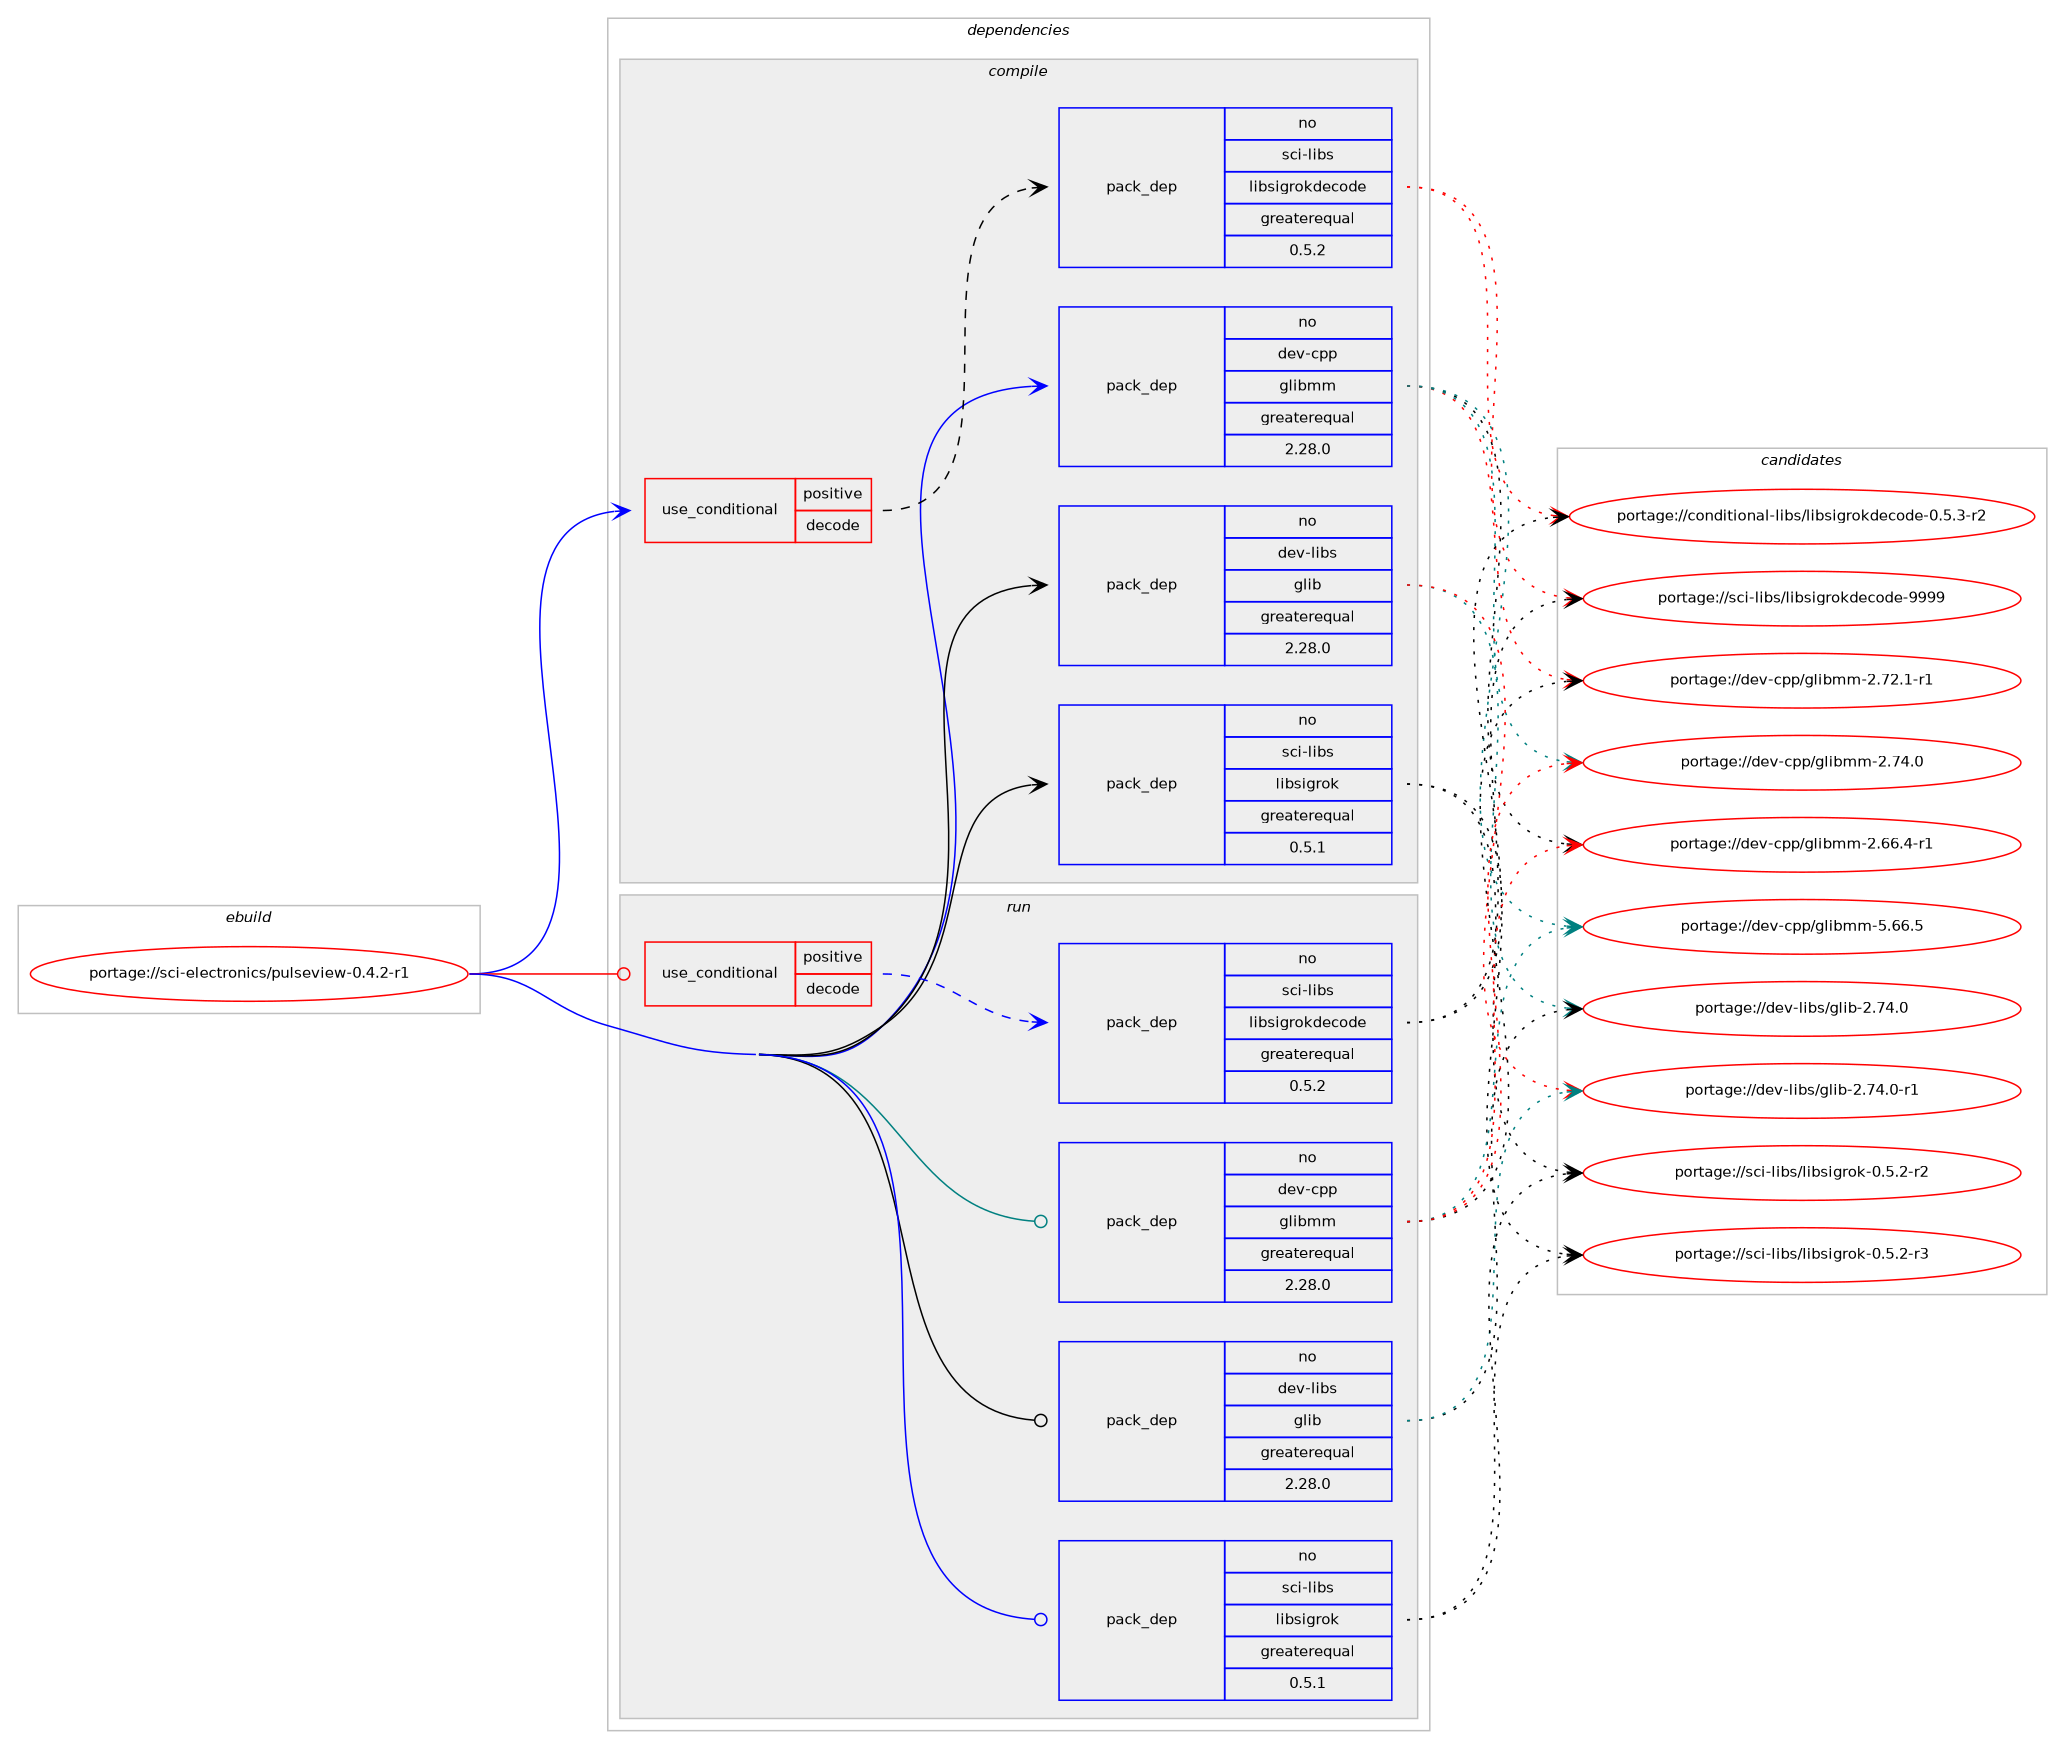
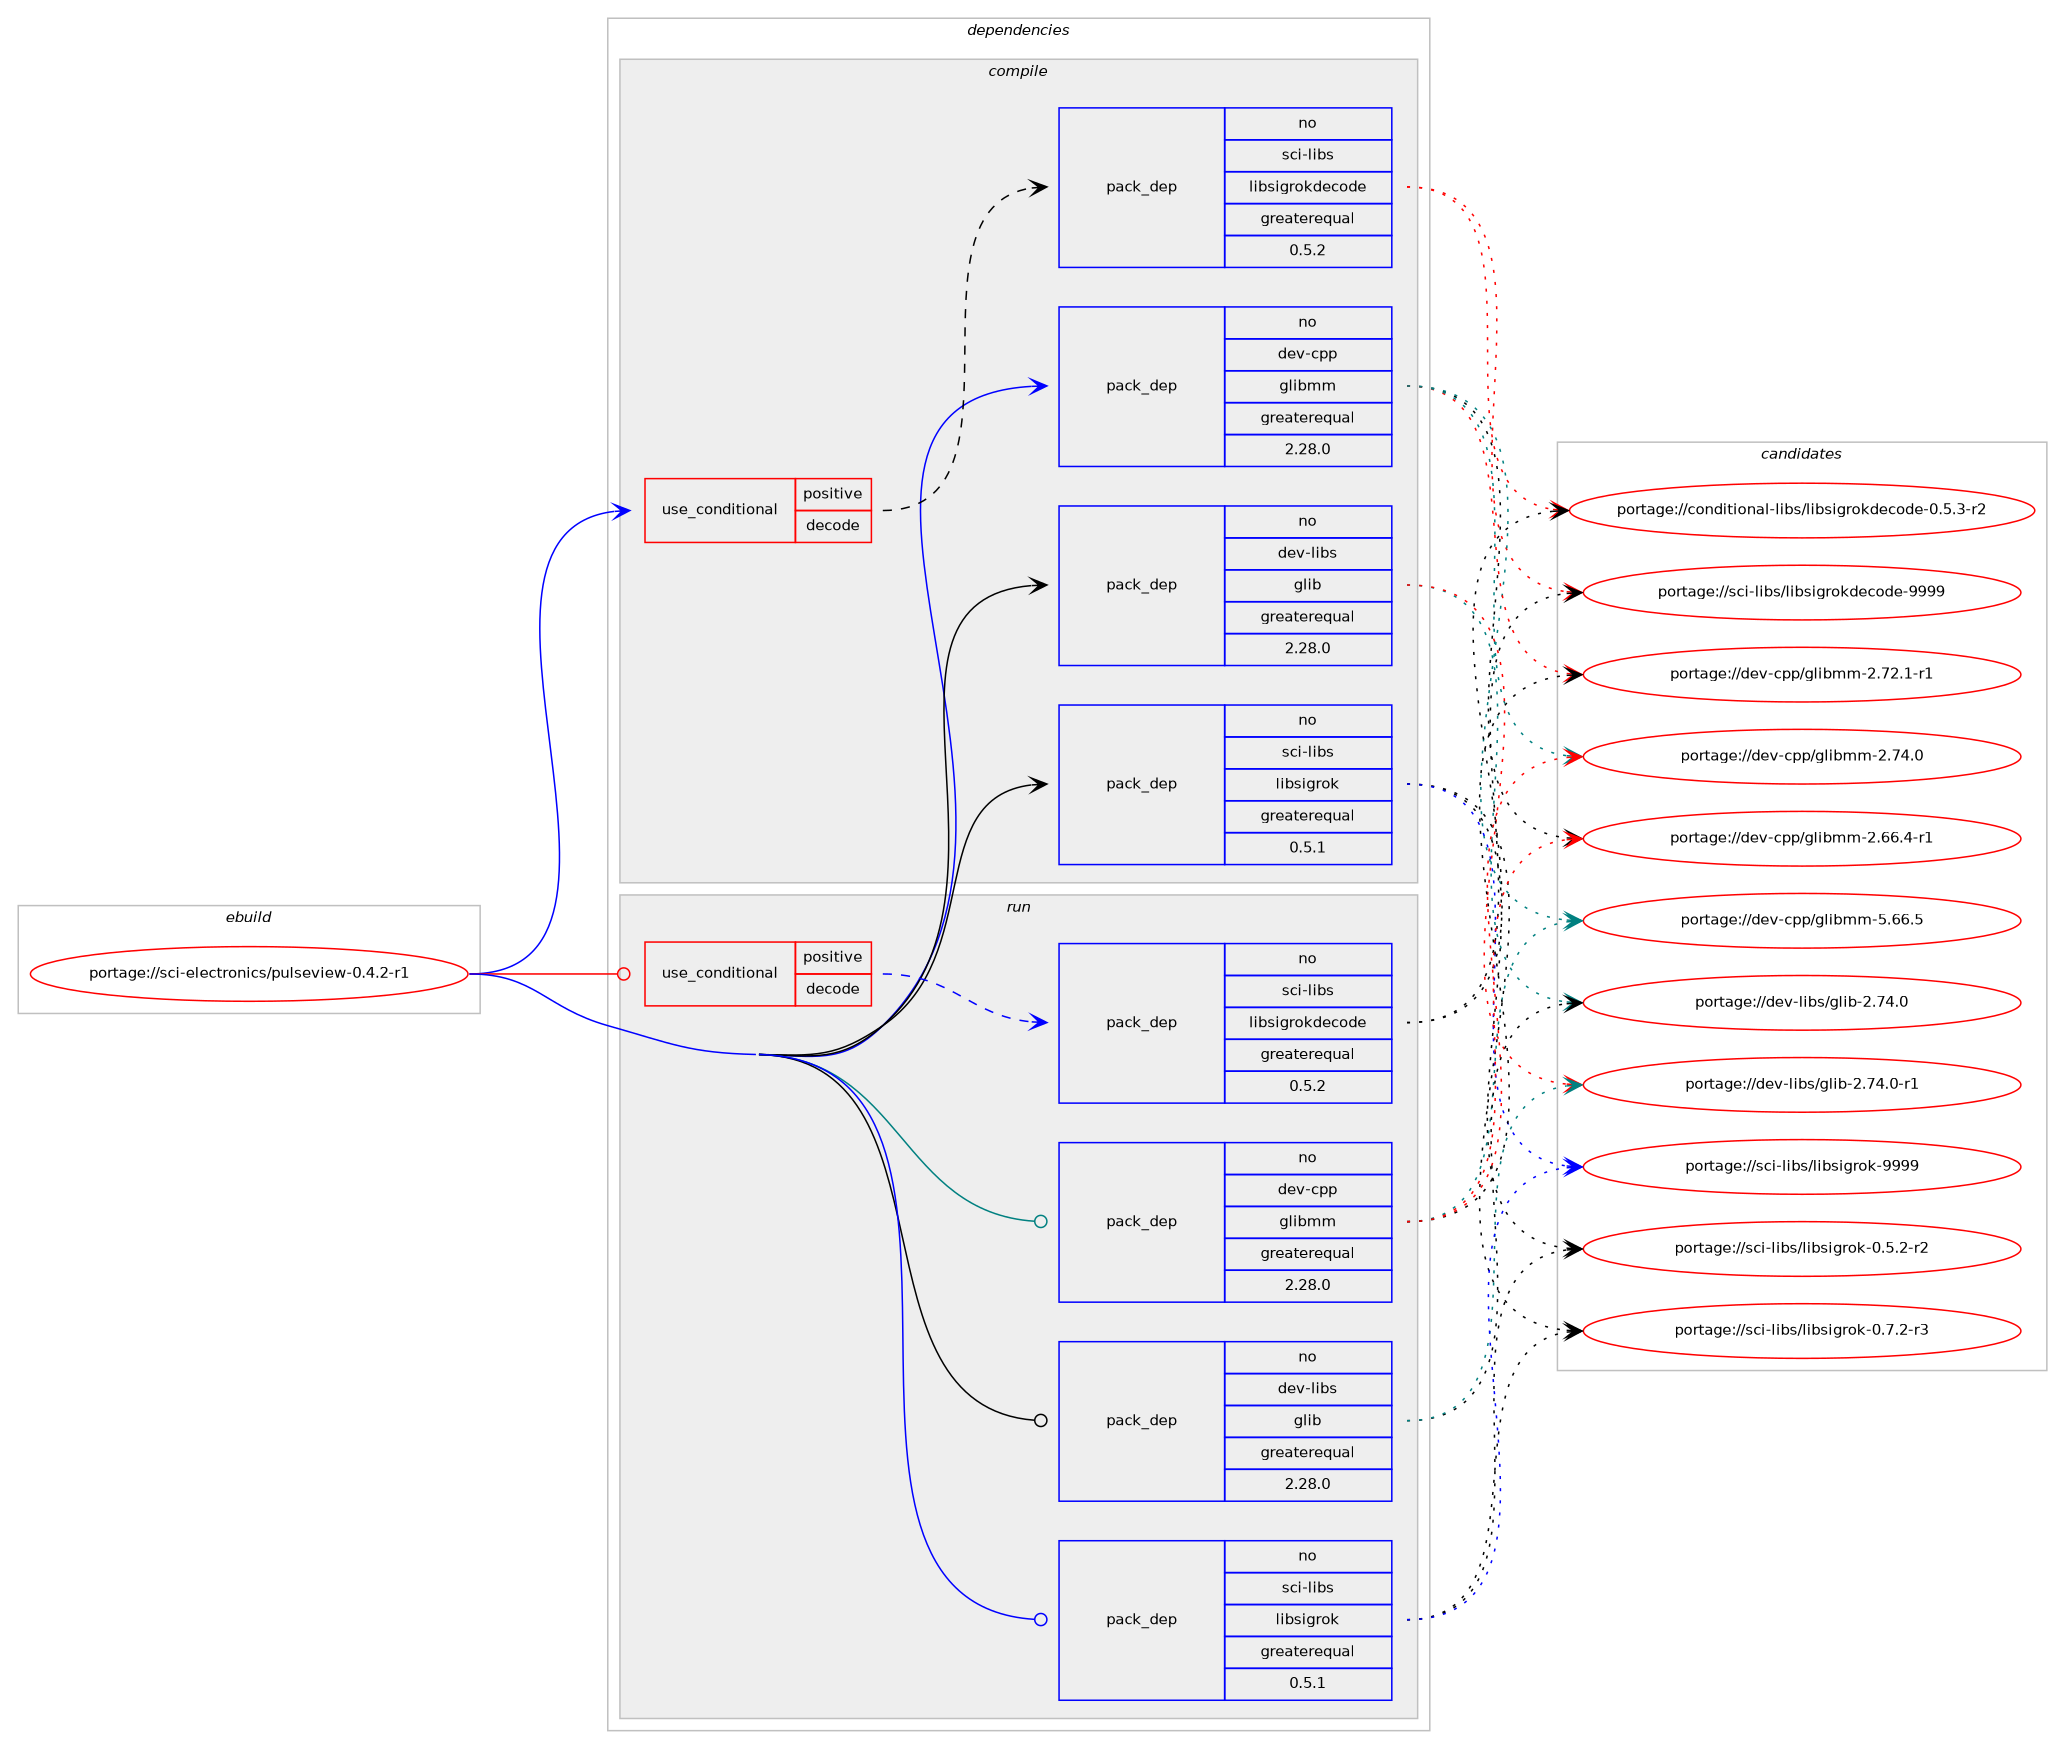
none -> (1802, 1167)
(1802, 1255) -> (1802, 1331)
